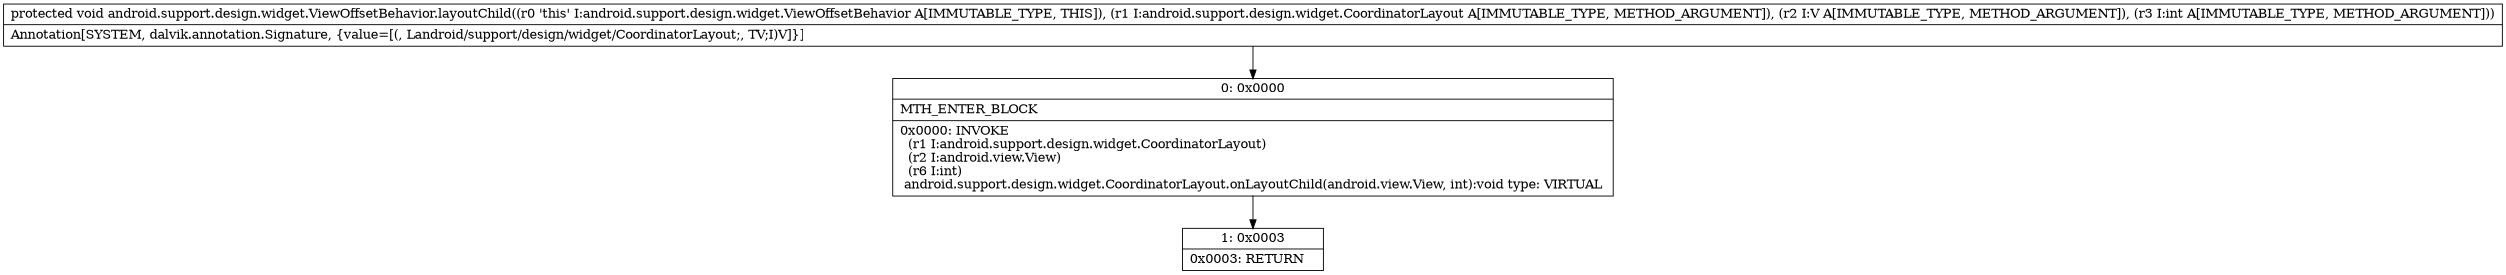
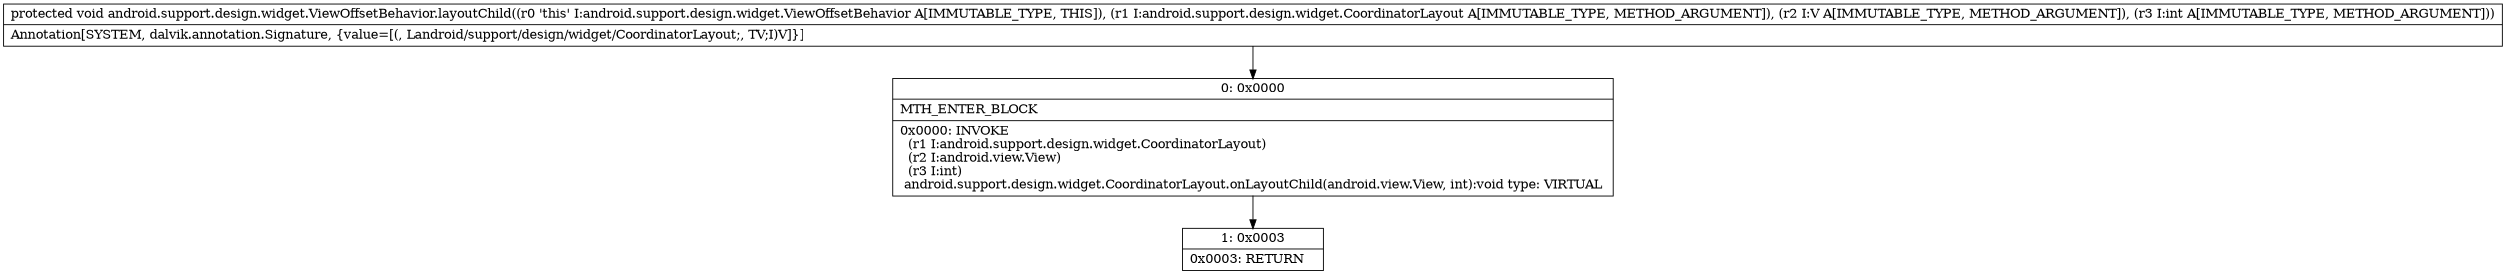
(931, 171) -> (931, 171)
